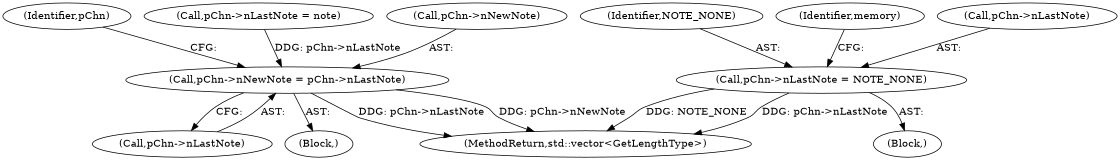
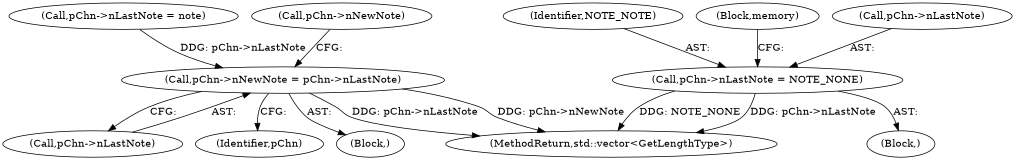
(672, 16) -> (593, 16)
(850, 16) -> (758, 16)
(170, 46) -> (260, 107)
(443, 48) -> (331, 48)
